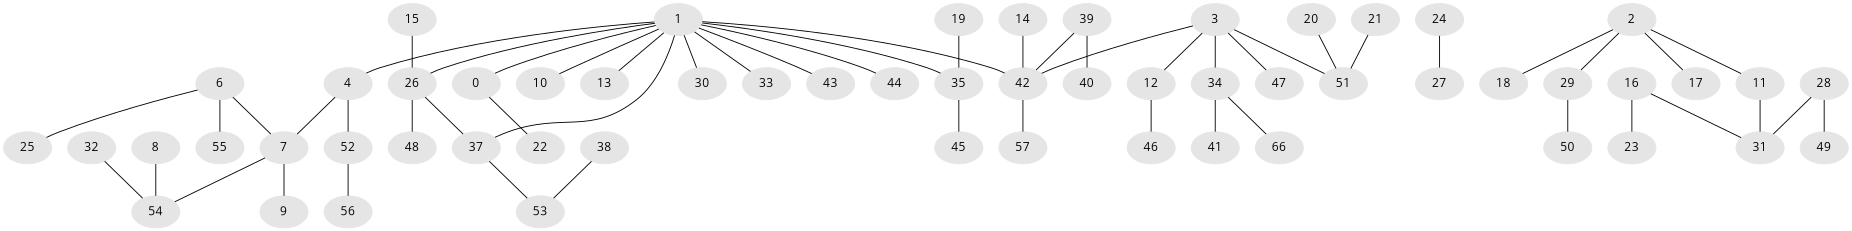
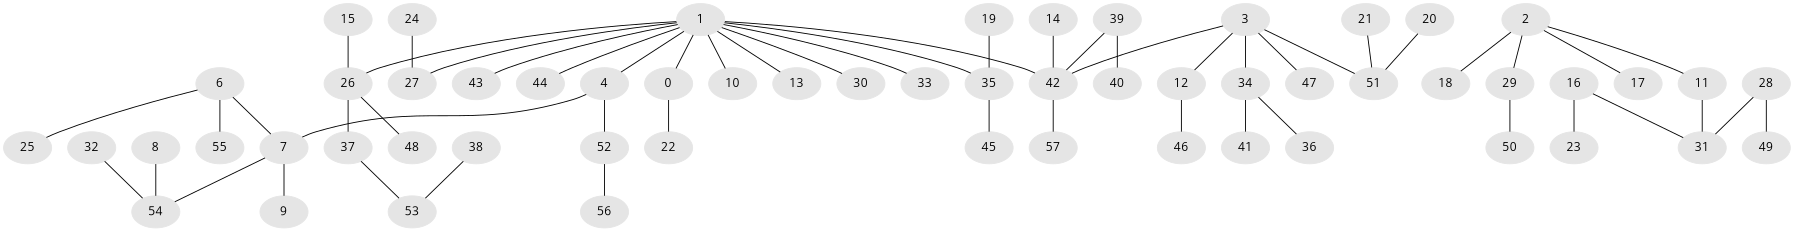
(605, 117) -> (552, 41)
(1279, 148) -> (1310, 148)
